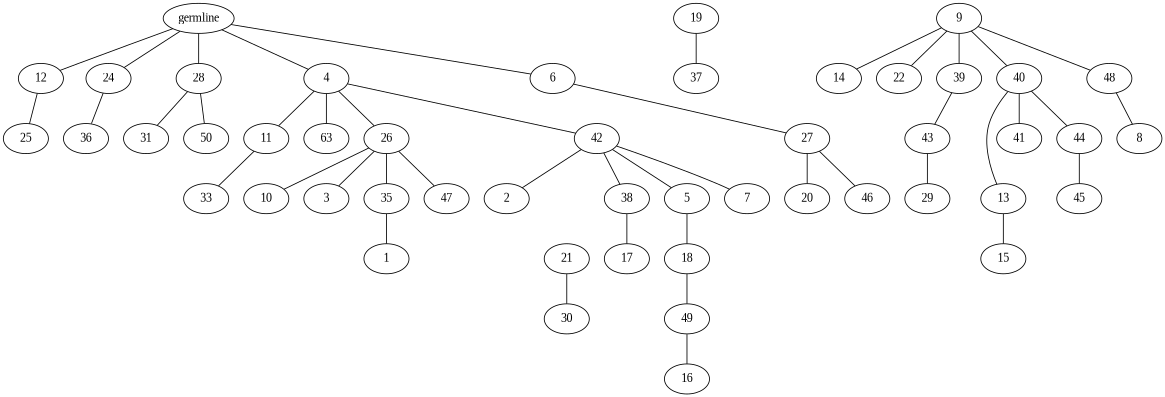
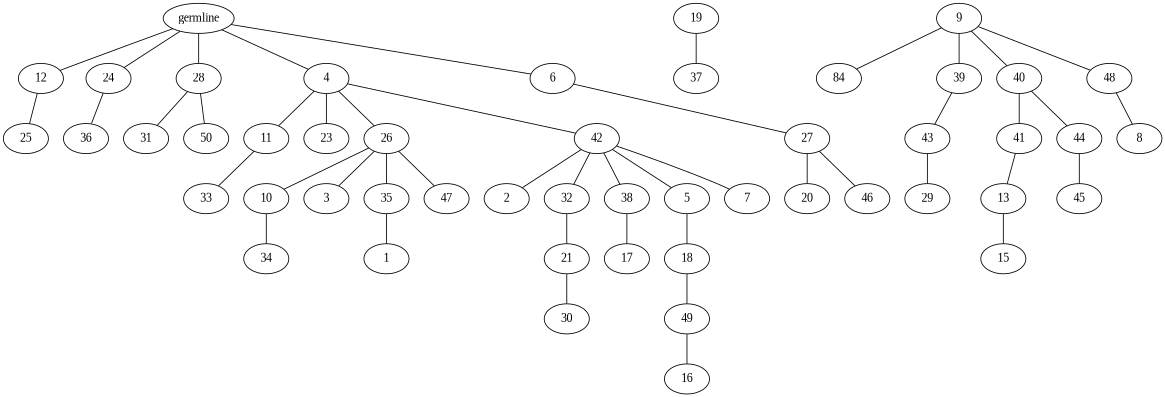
(839, 78) -> (839, 78)
(899, 78) -> none
(987, 136) -> (1011, 169)
(326, 139) -> (326, 139)
none -> (567, 199)
none -> (266, 259)
